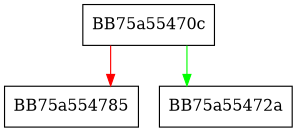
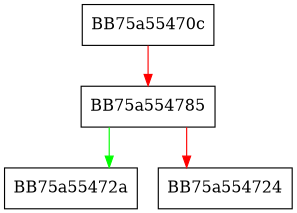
(187, 60) -> (109, 142)
none -> (225, 188)
